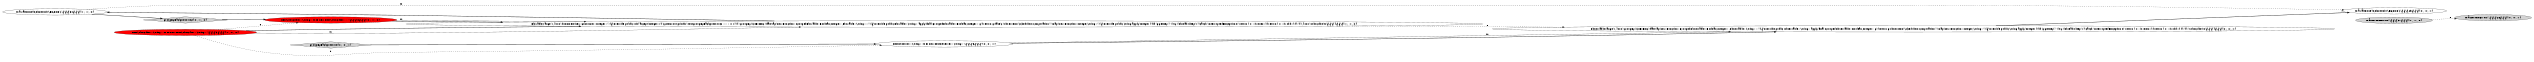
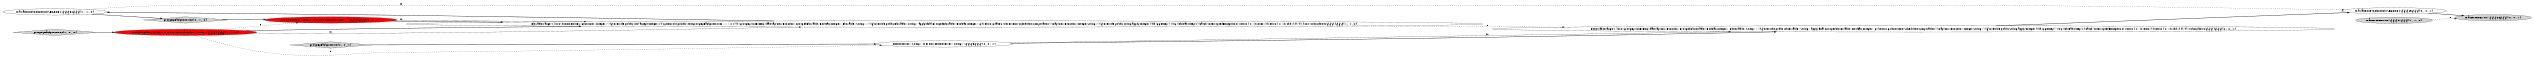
none -> (2445, 14)
none -> (55, 32)
